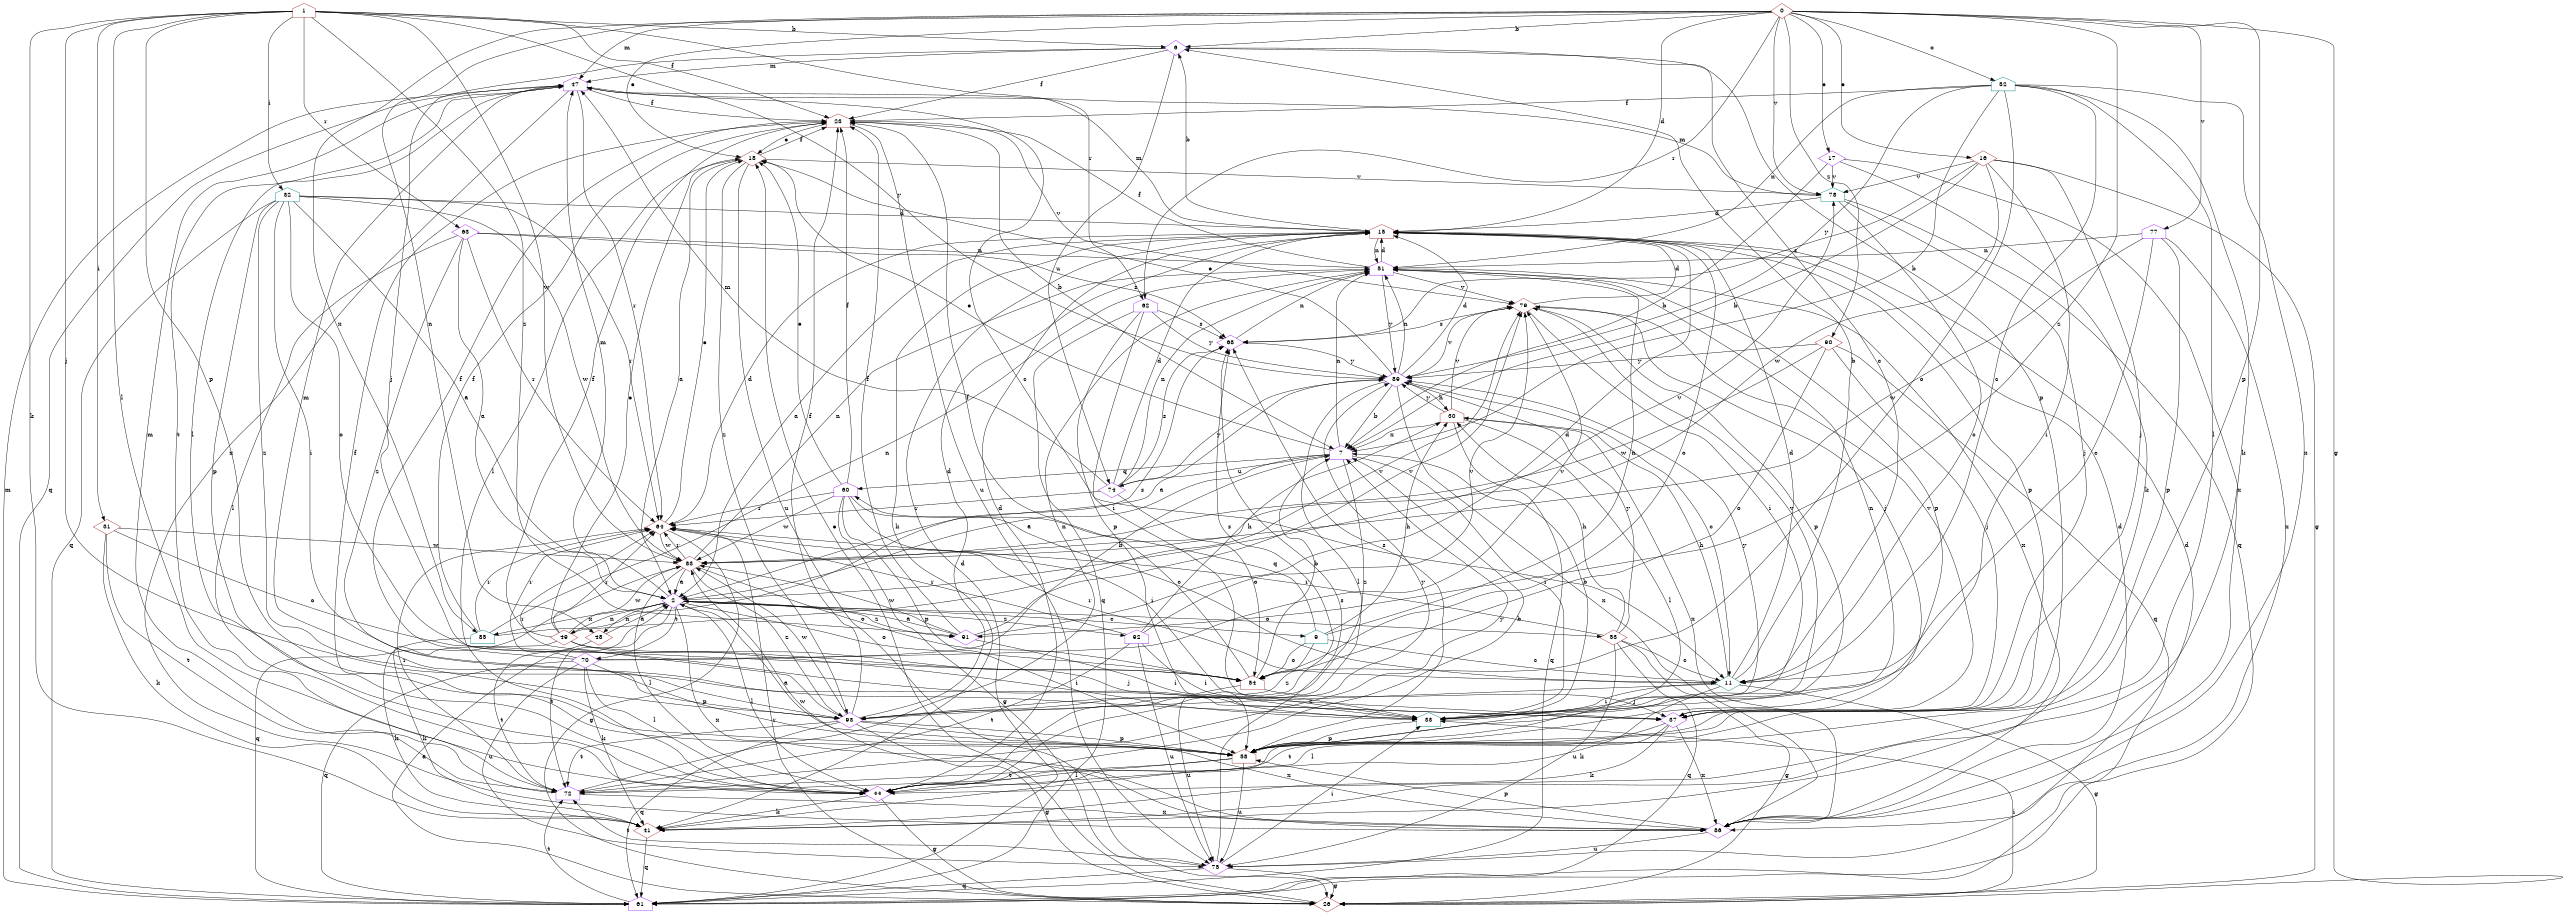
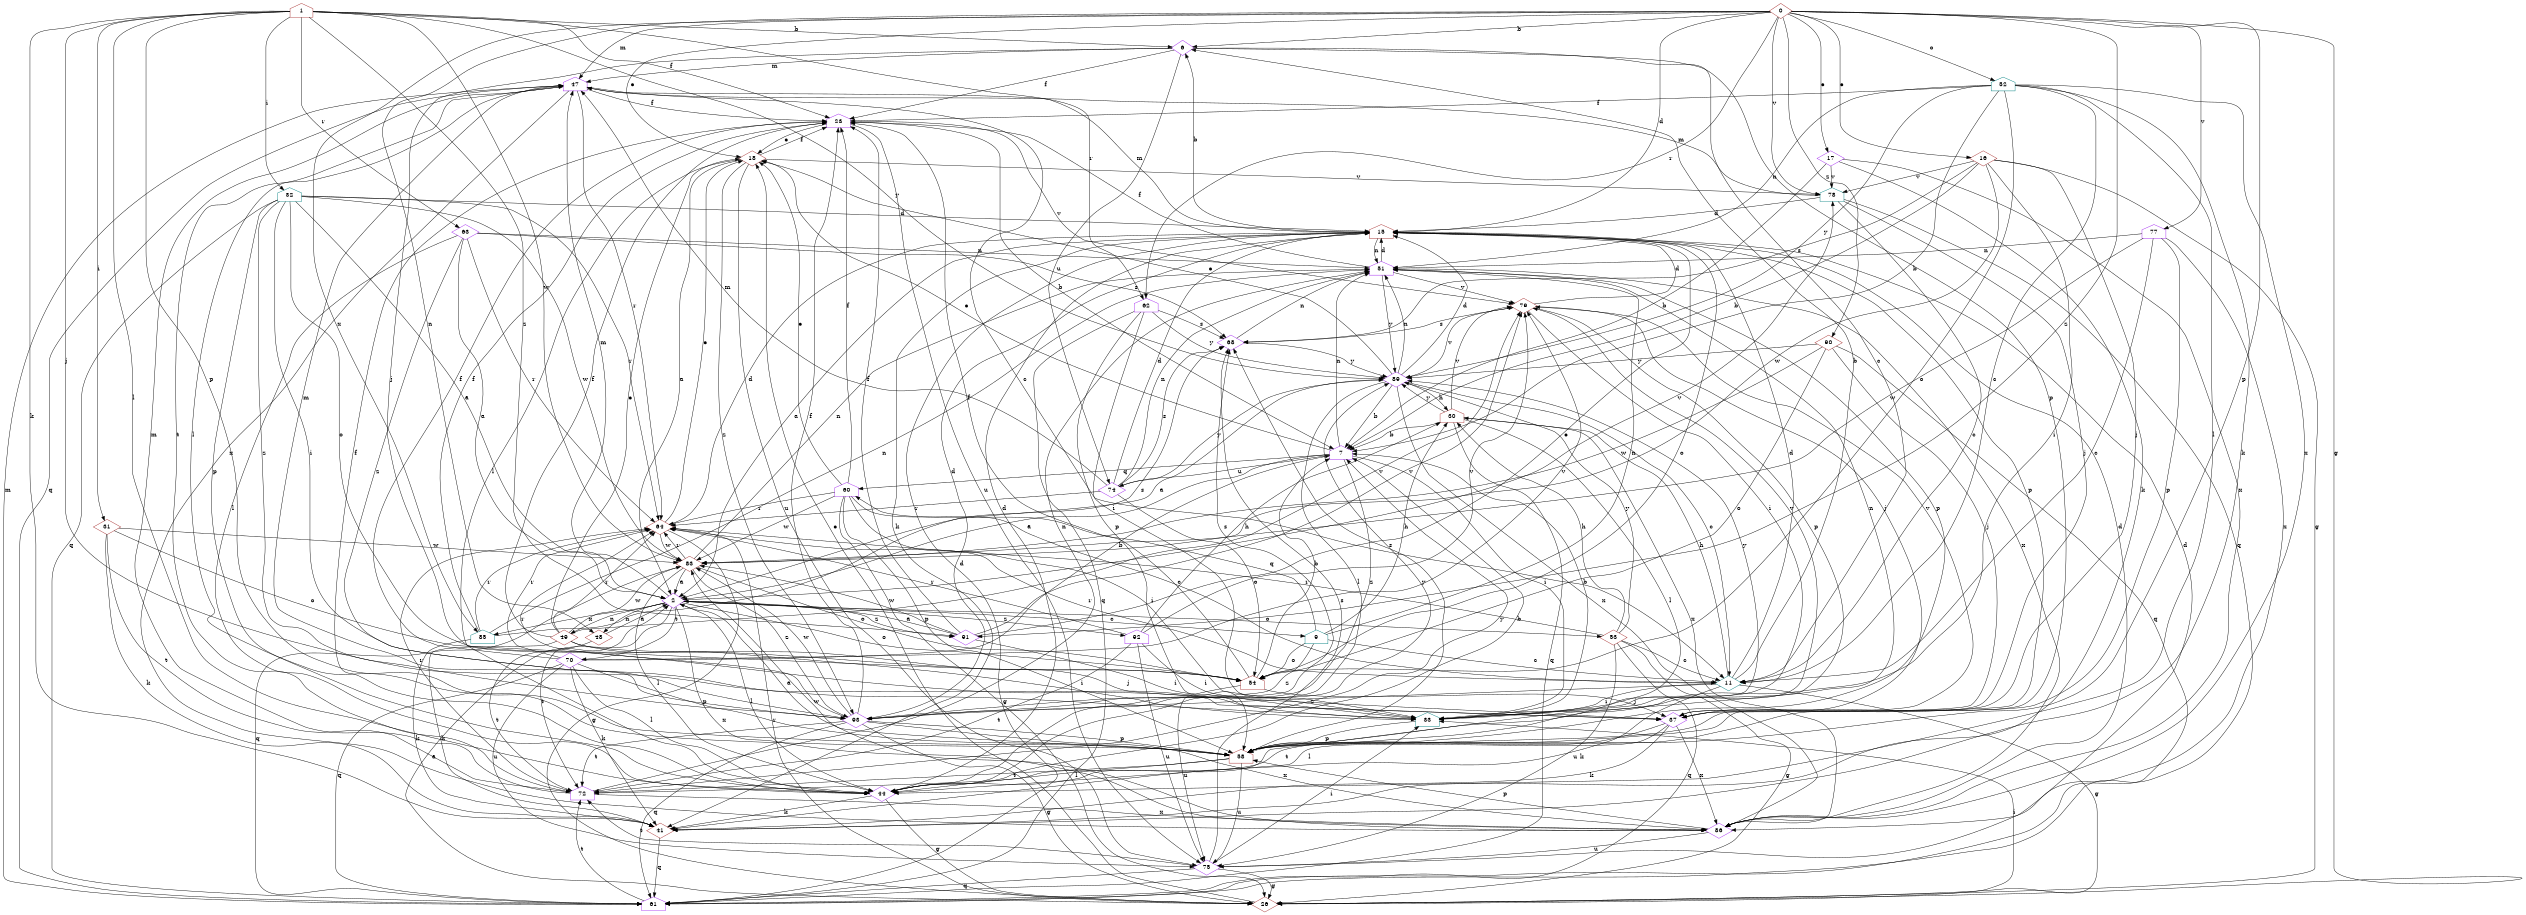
(838, 122) -> (839, 122)
(1392, 435) -> (1392, 435)
(1567, 435) -> (1566, 435)
